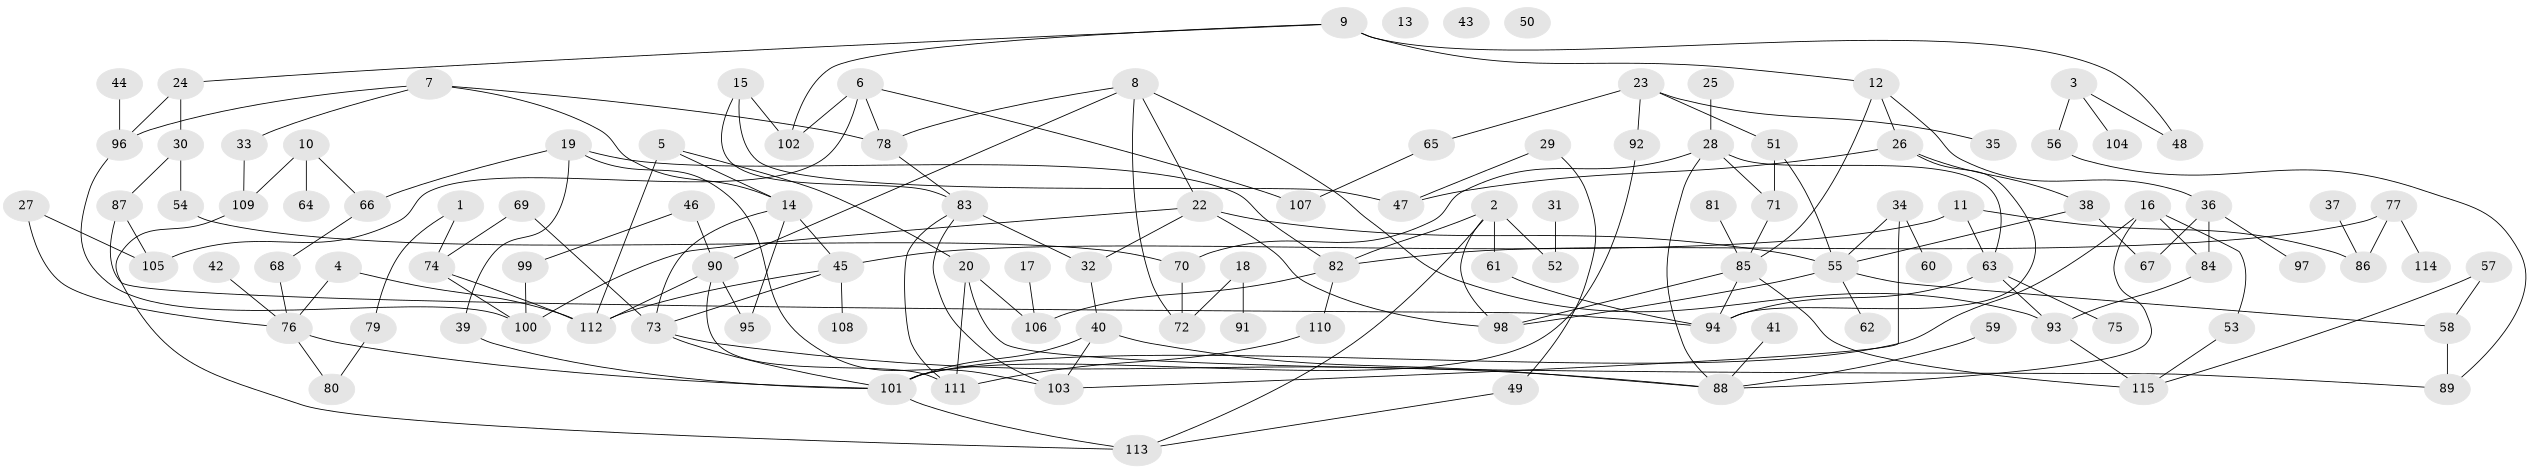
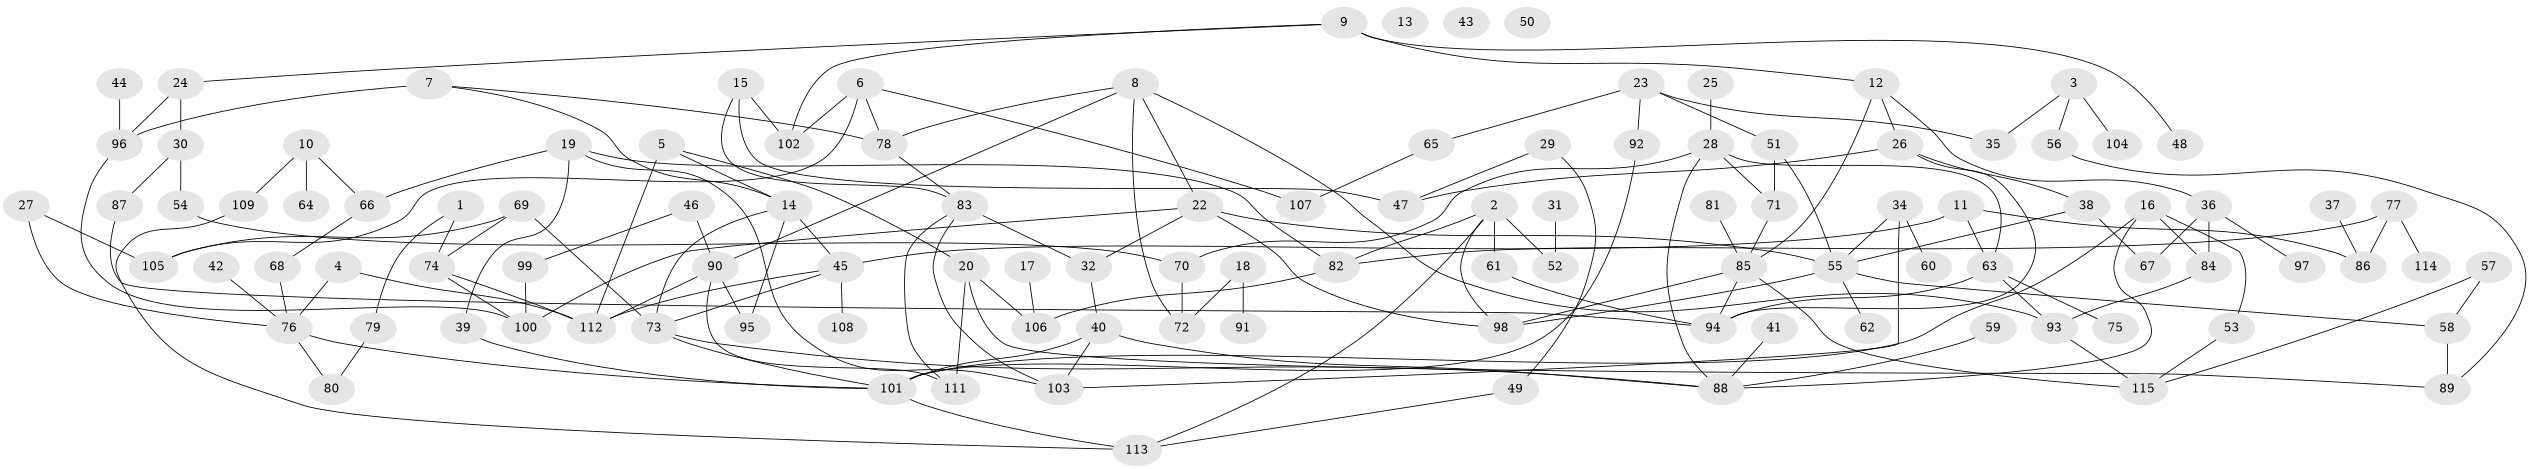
(2127, 114) -> (2034, 114)
(244, 145) -> none
(134, 232) -> (406, 237)
(1320, 328) -> none
